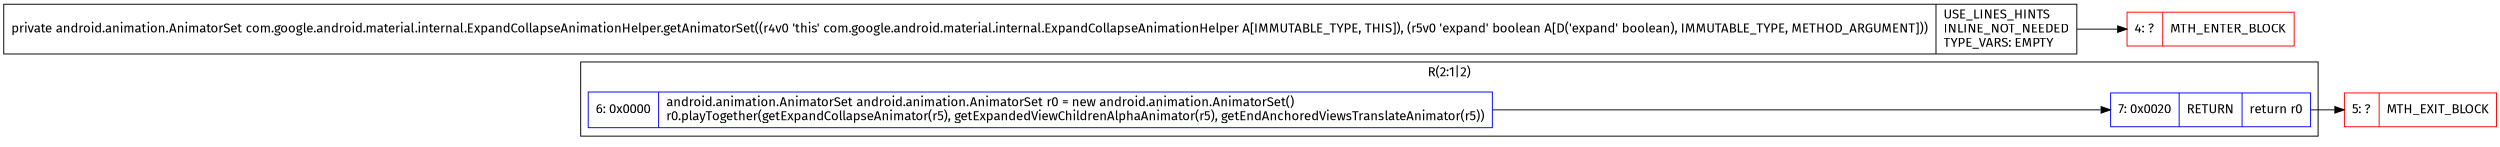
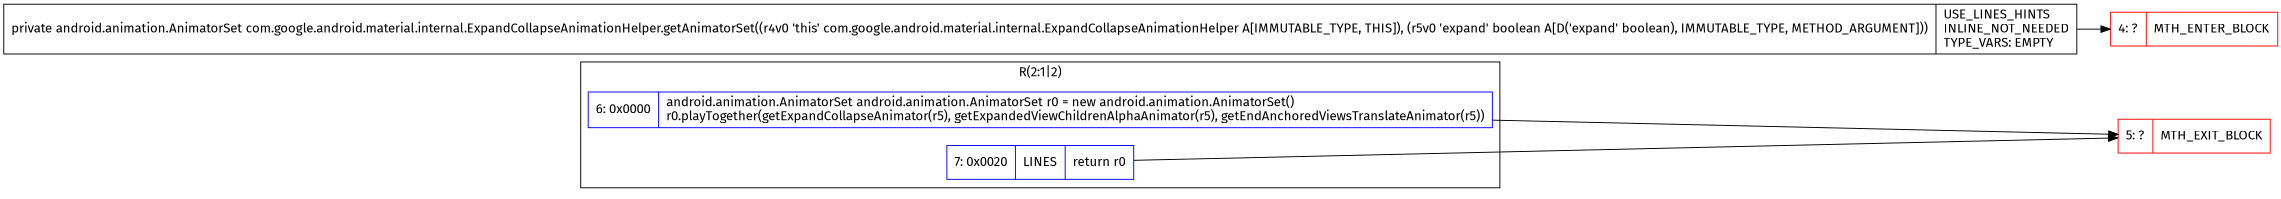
(2211, 109) -> (1040, 162)
(1797, 110) -> (1800, 127)
